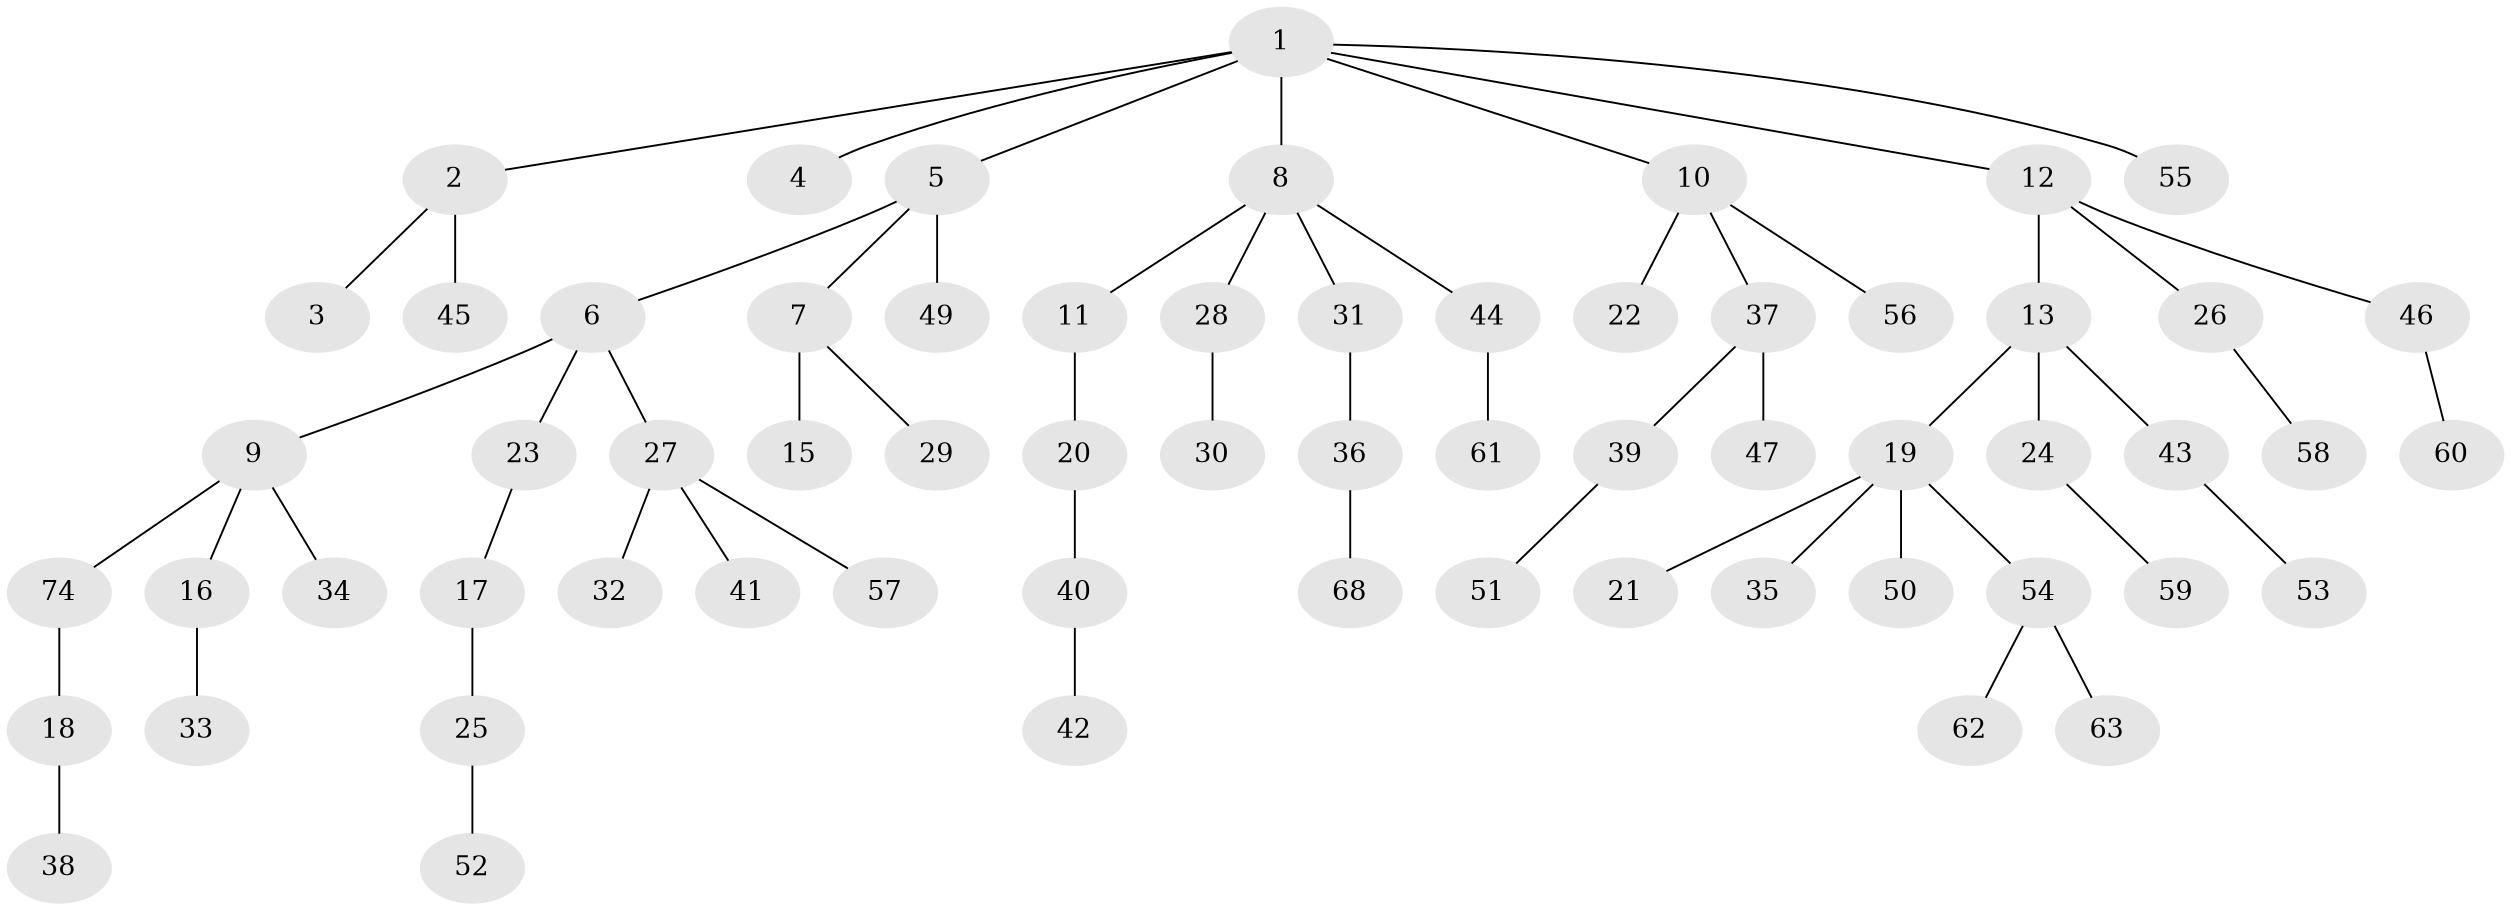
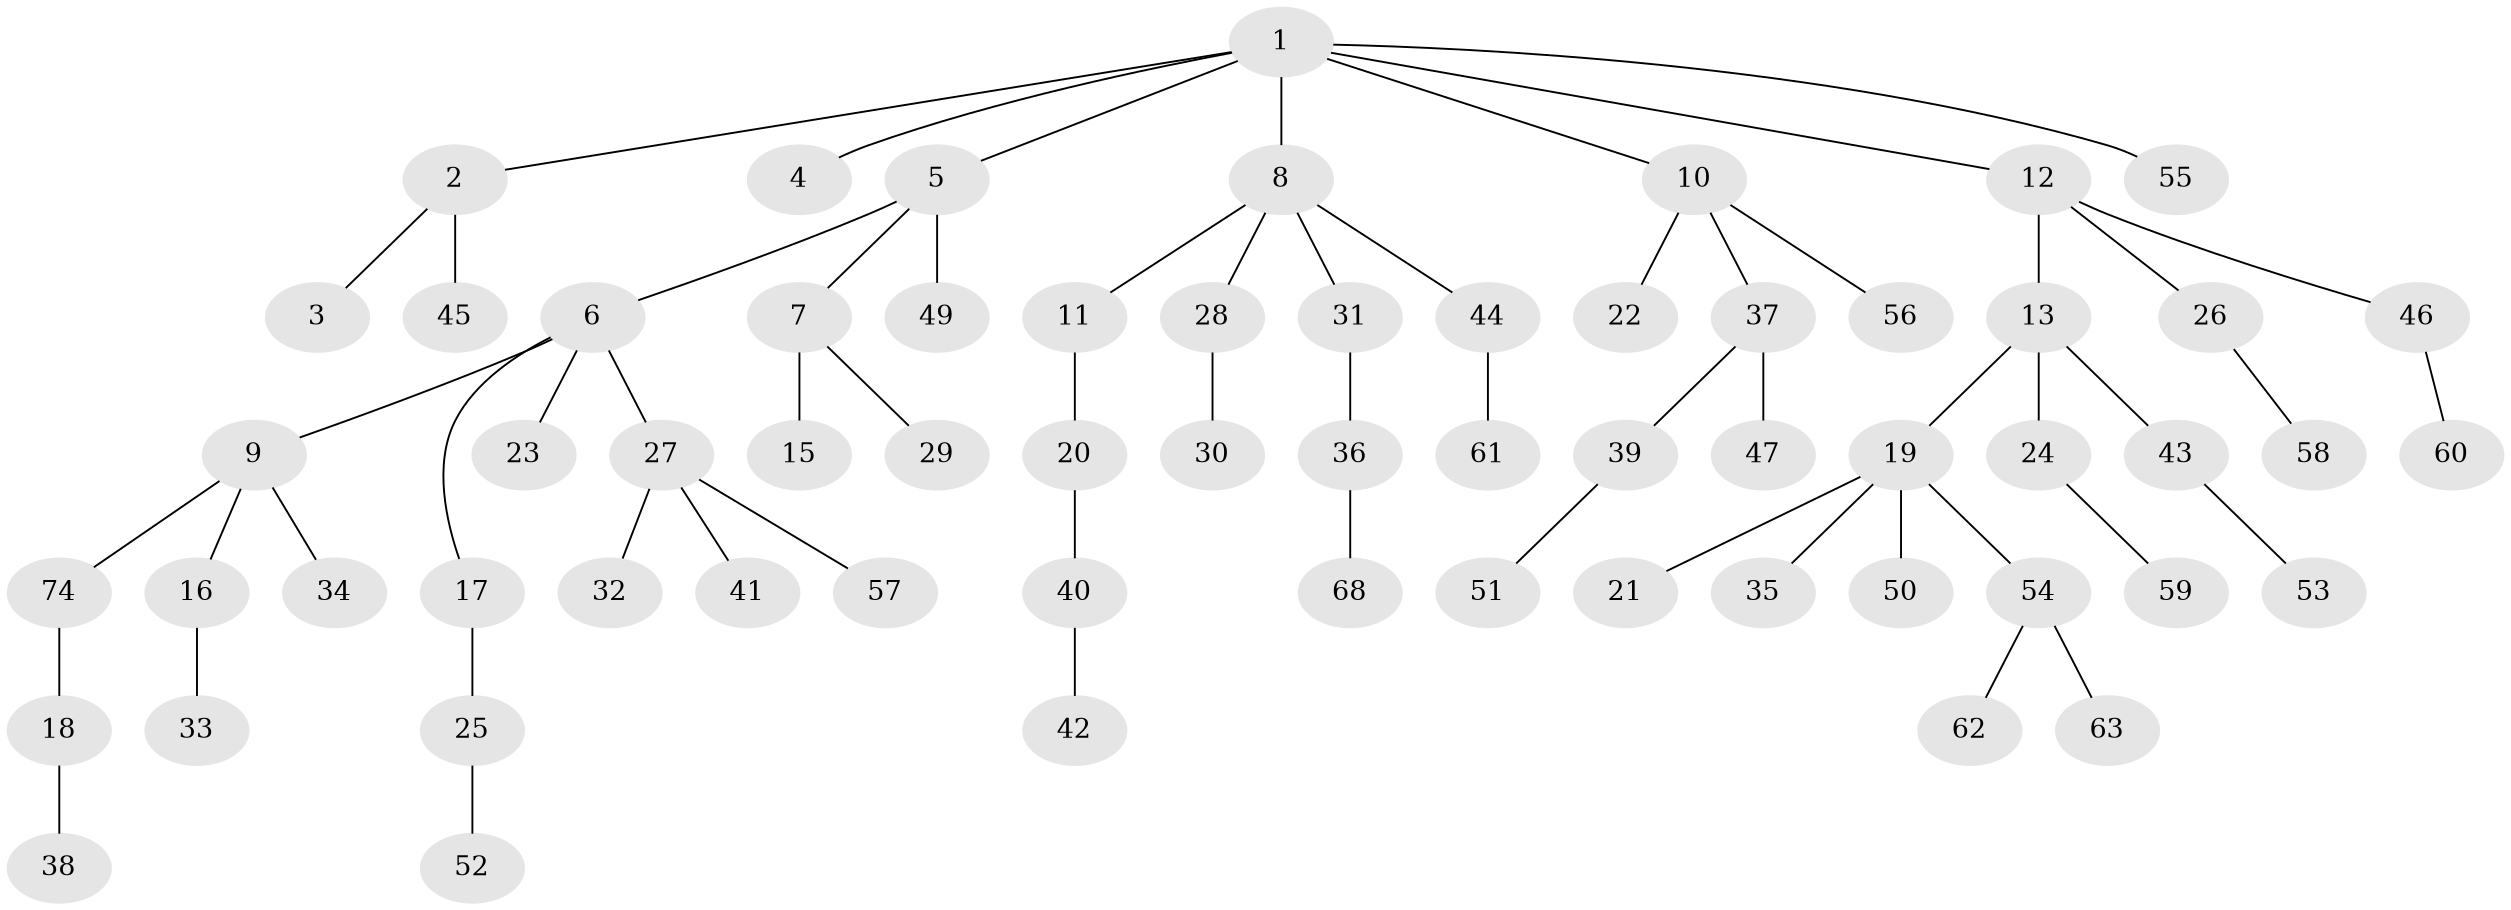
(498, 524) -> (453, 427)
